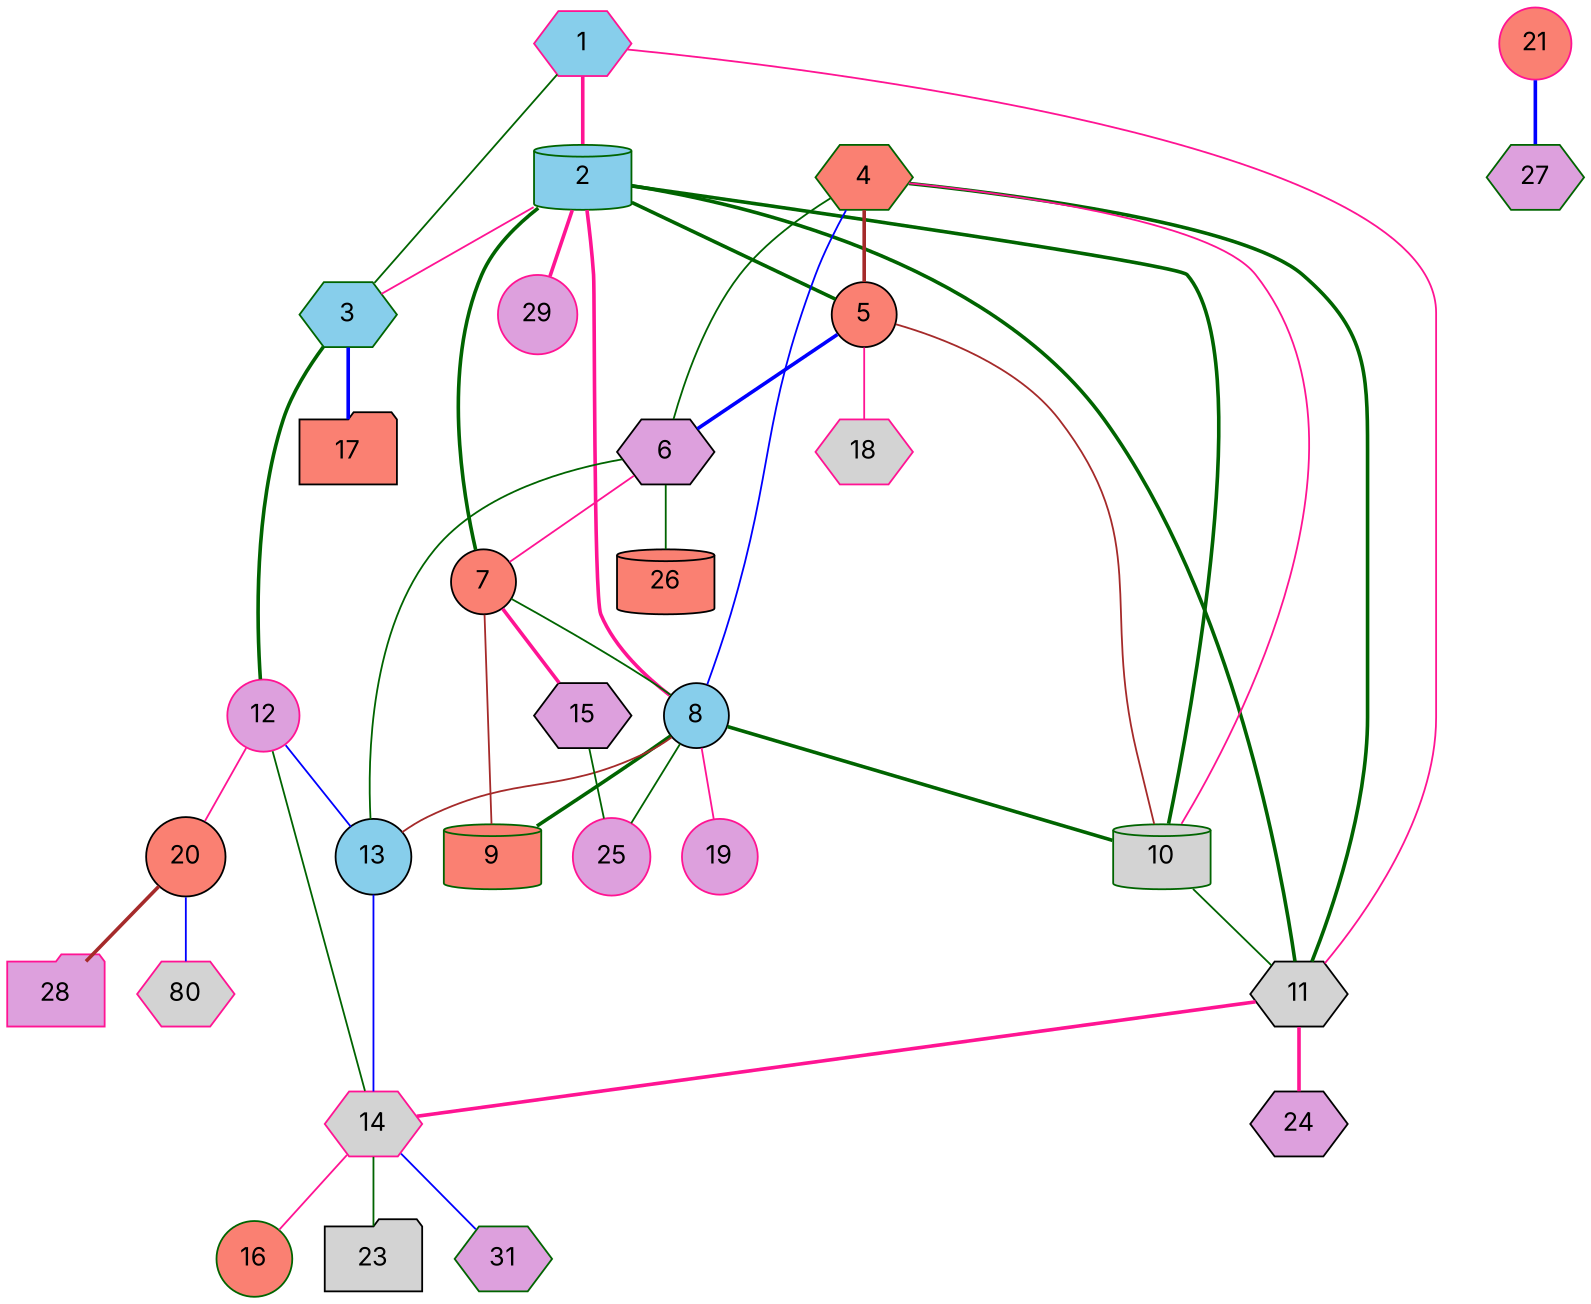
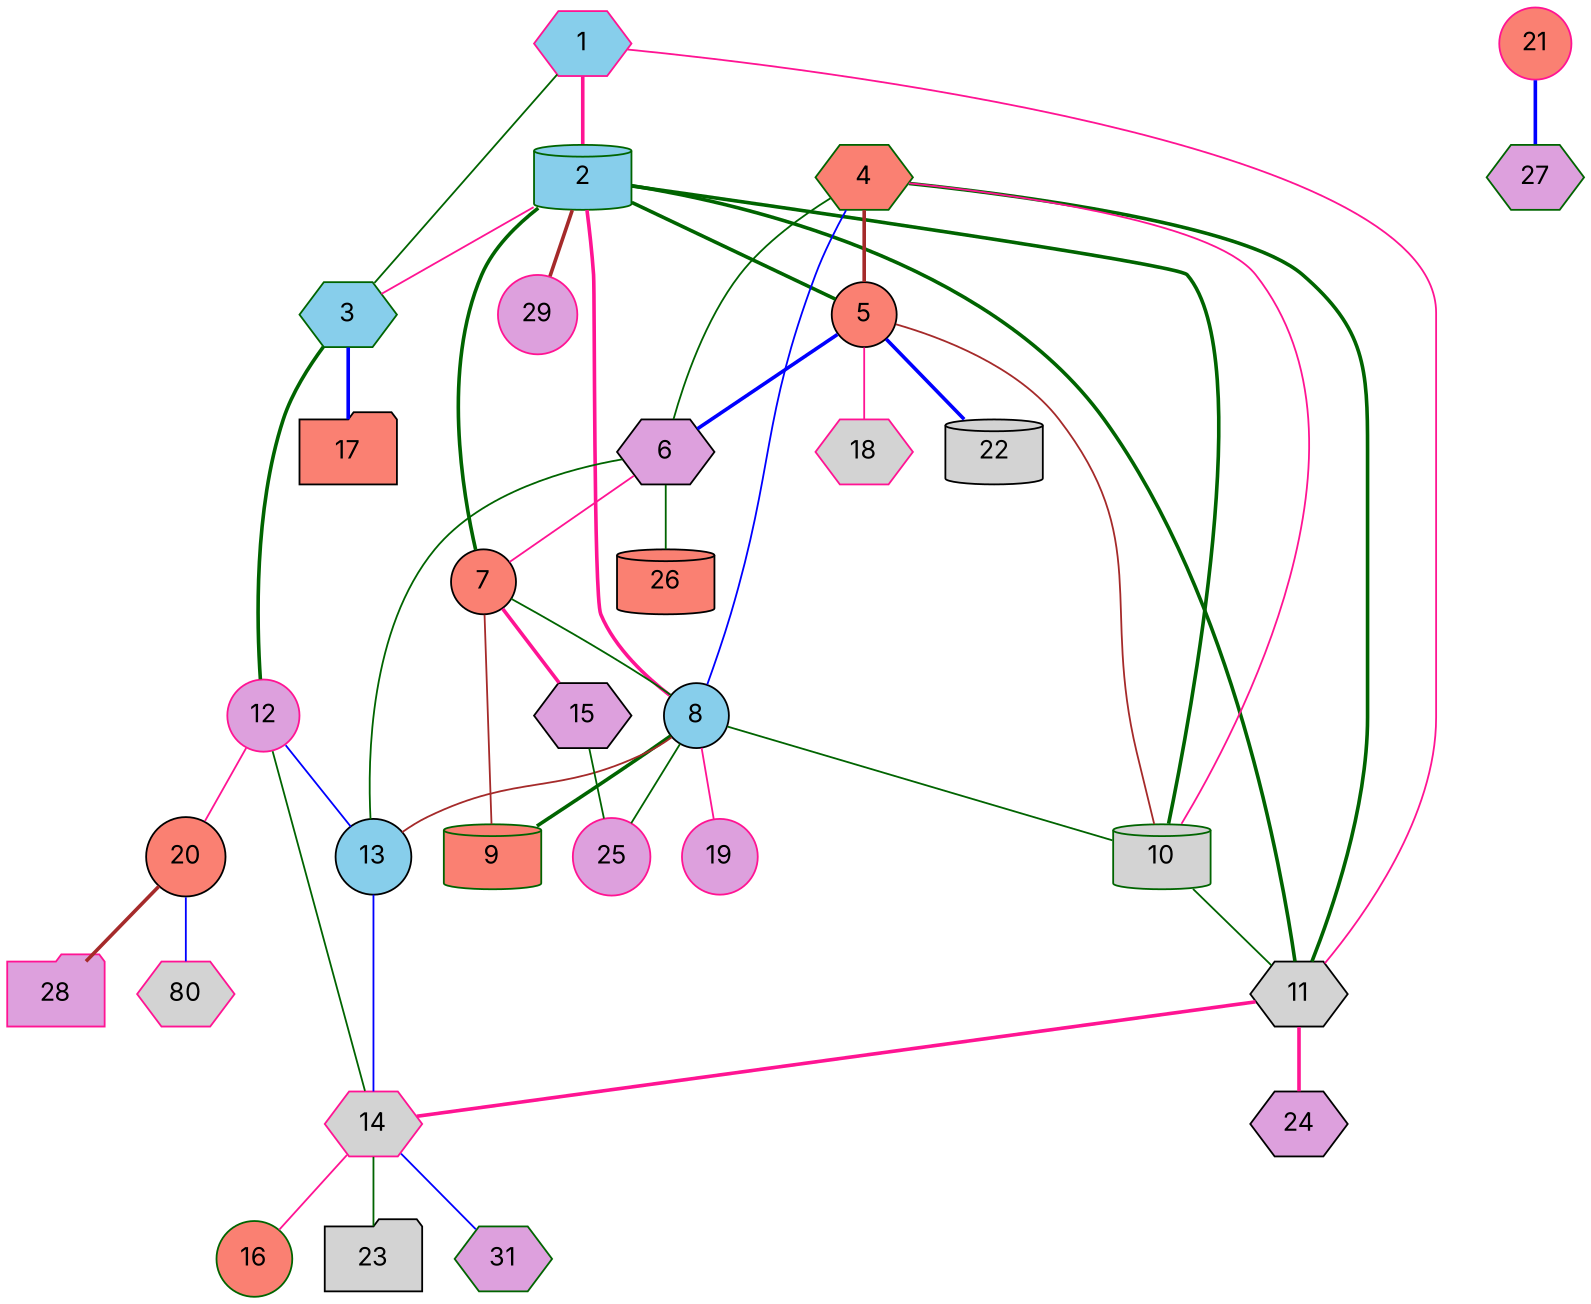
(561, 243) -> (561, 243)
none -> (994, 452)
(920, 784) -> (920, 784)
